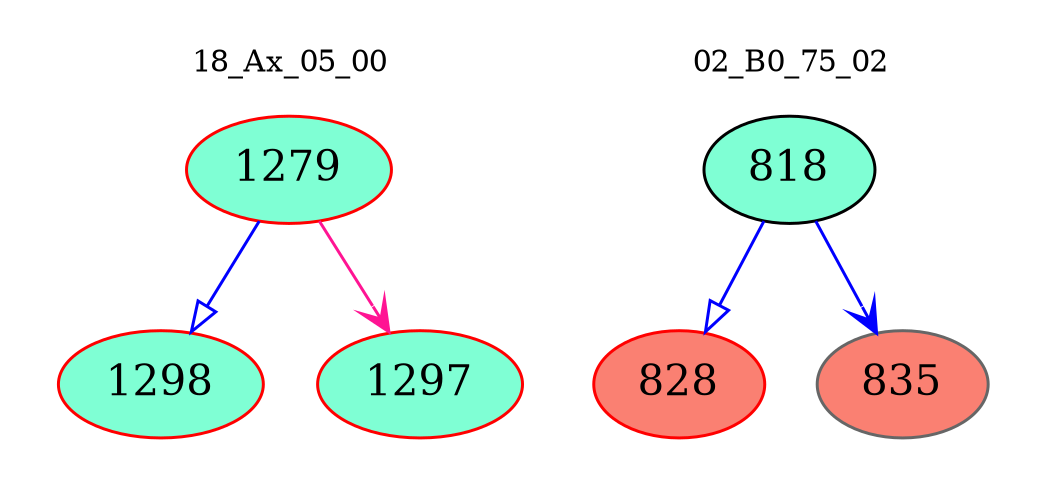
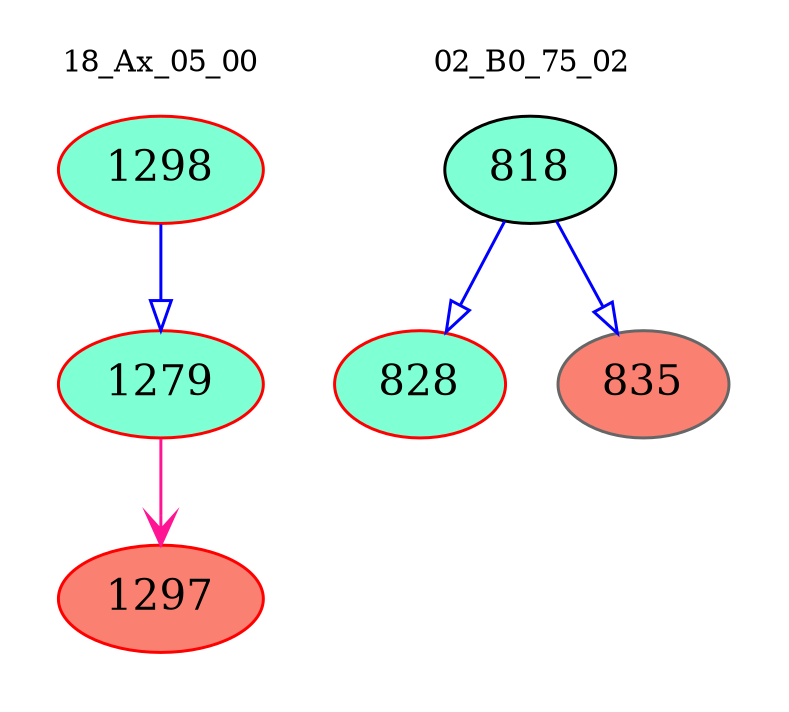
(233, 264) -> (161, 262)
(839, 264) -> (580, 264)
(420, 384) -> (161, 599)
(679, 384) -> (420, 384)
